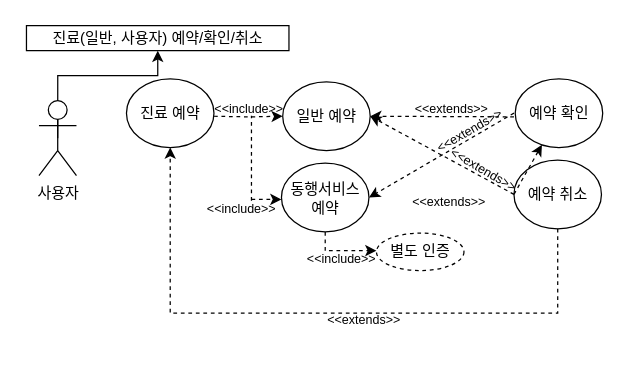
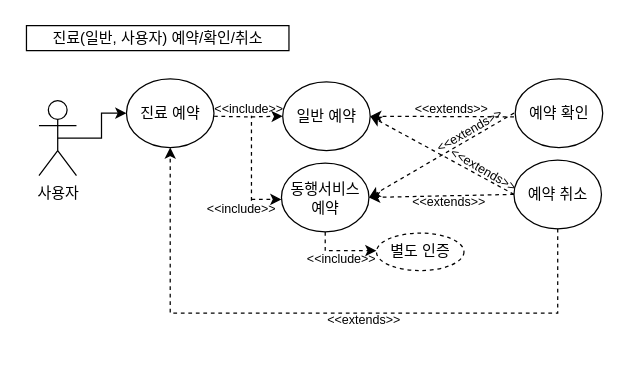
(104, 76) -> (102, 138)
(526, 173) -> (446, 196)
